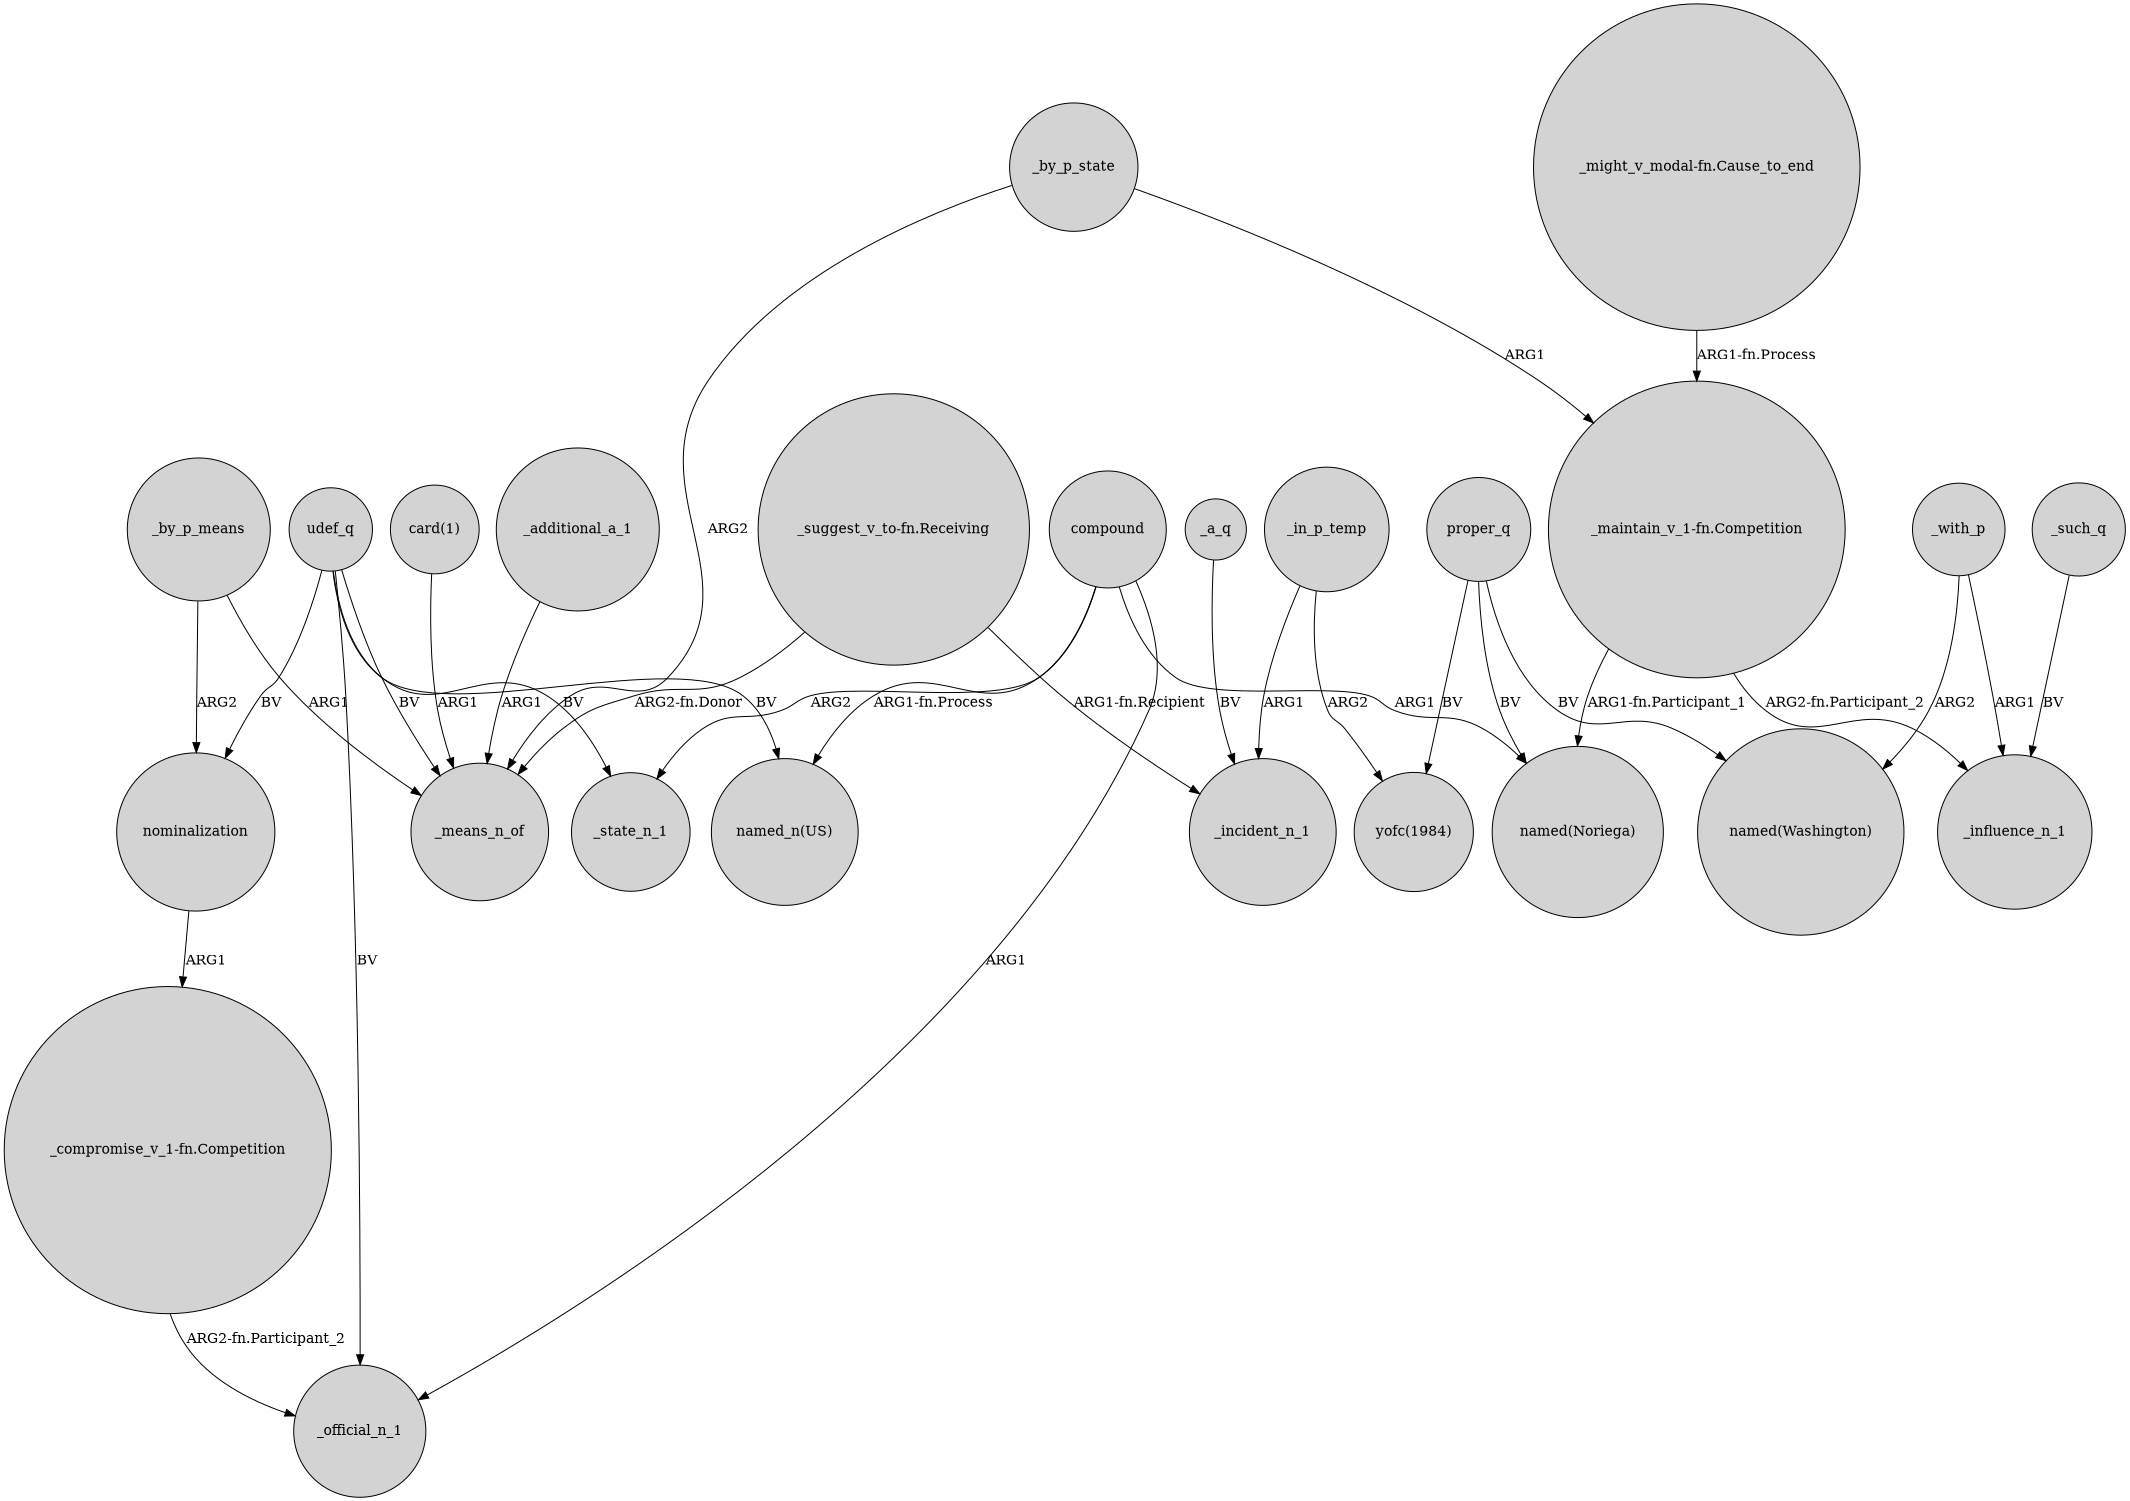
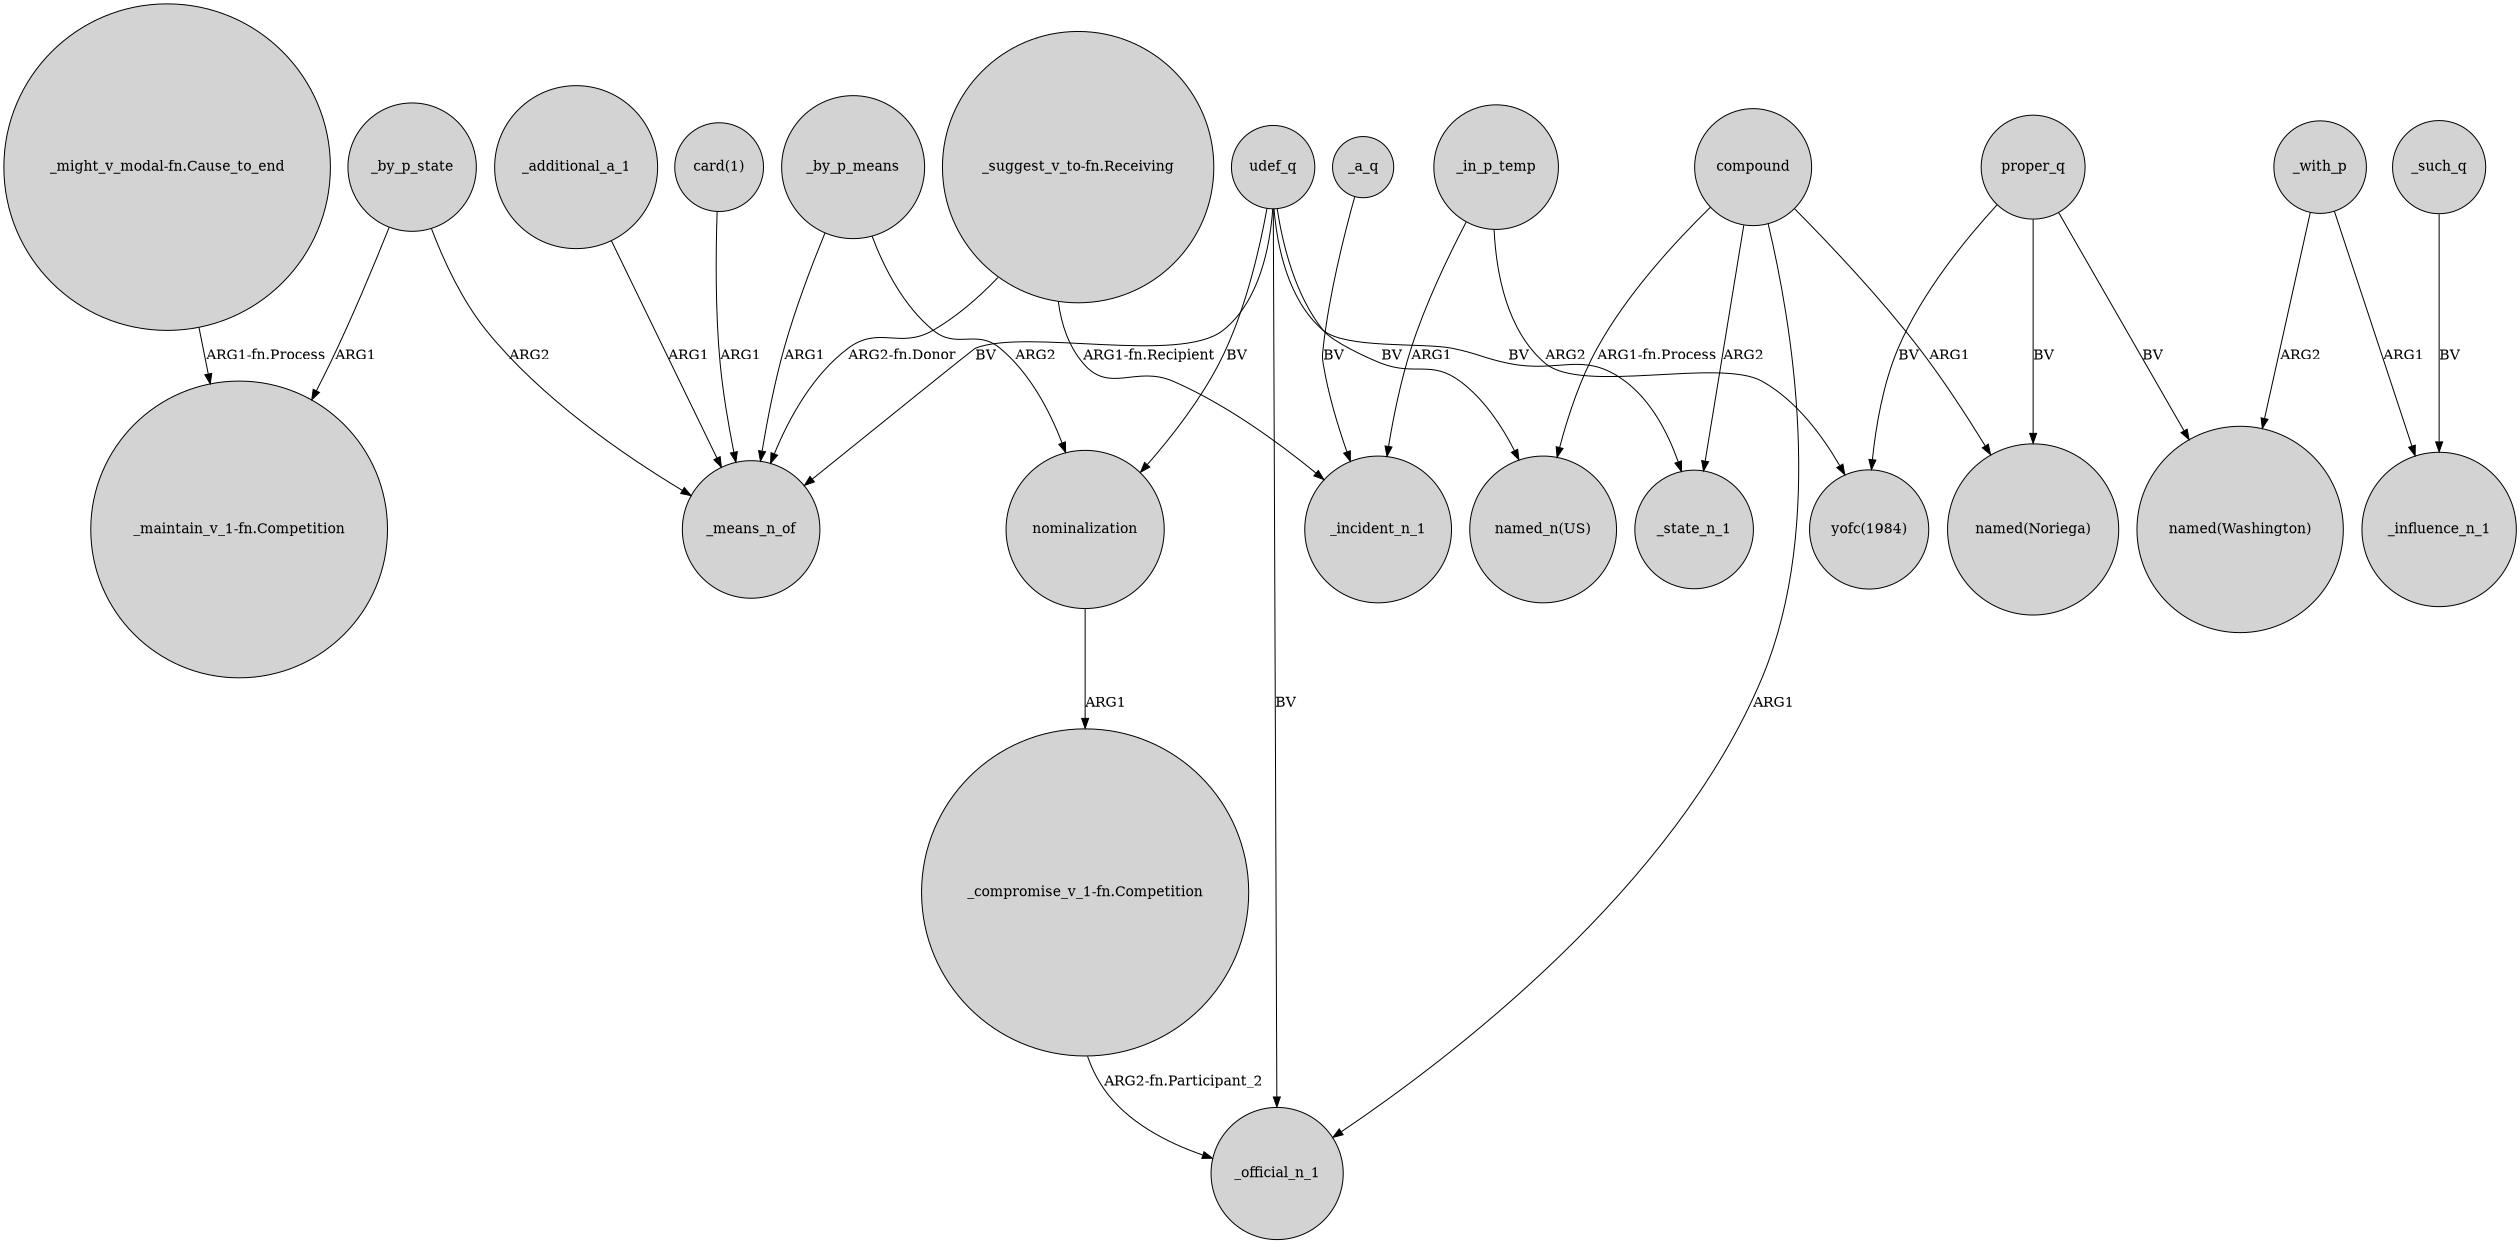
(1589, 691) -> none
(1843, 723) -> none
